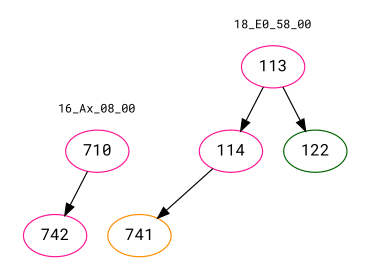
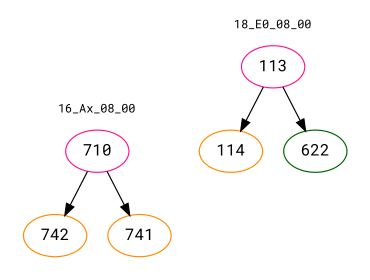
(273, 25) -> (273, 25)
(231, 151) -> (231, 151)
(315, 151) -> (315, 151)
(190, 189) -> (116, 188)
(55, 236) -> (55, 236)
